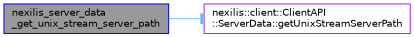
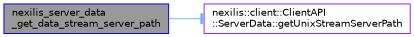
(86, 19) -> (86, 19)
